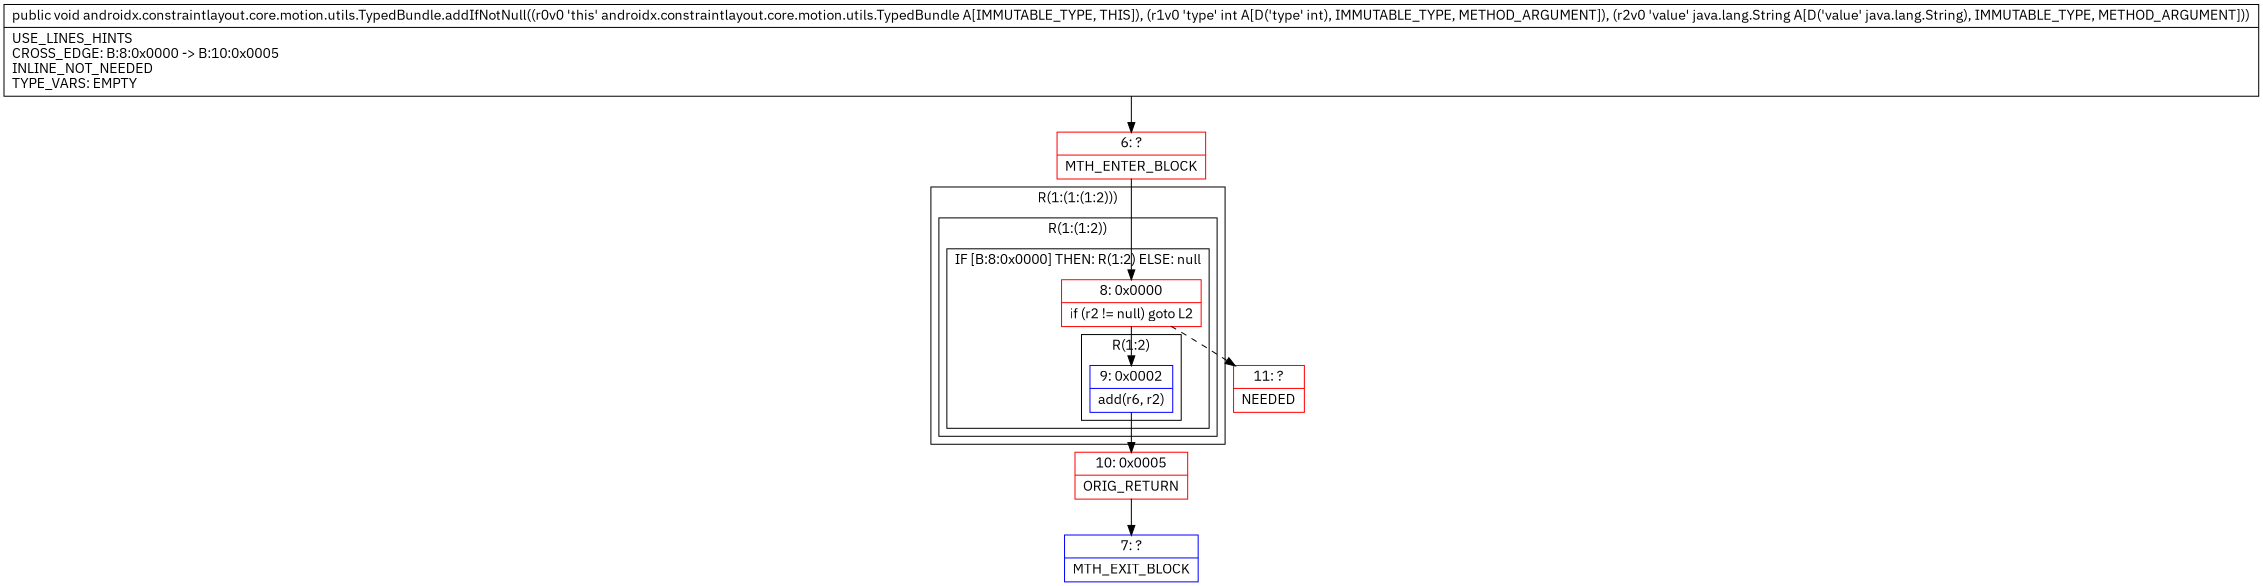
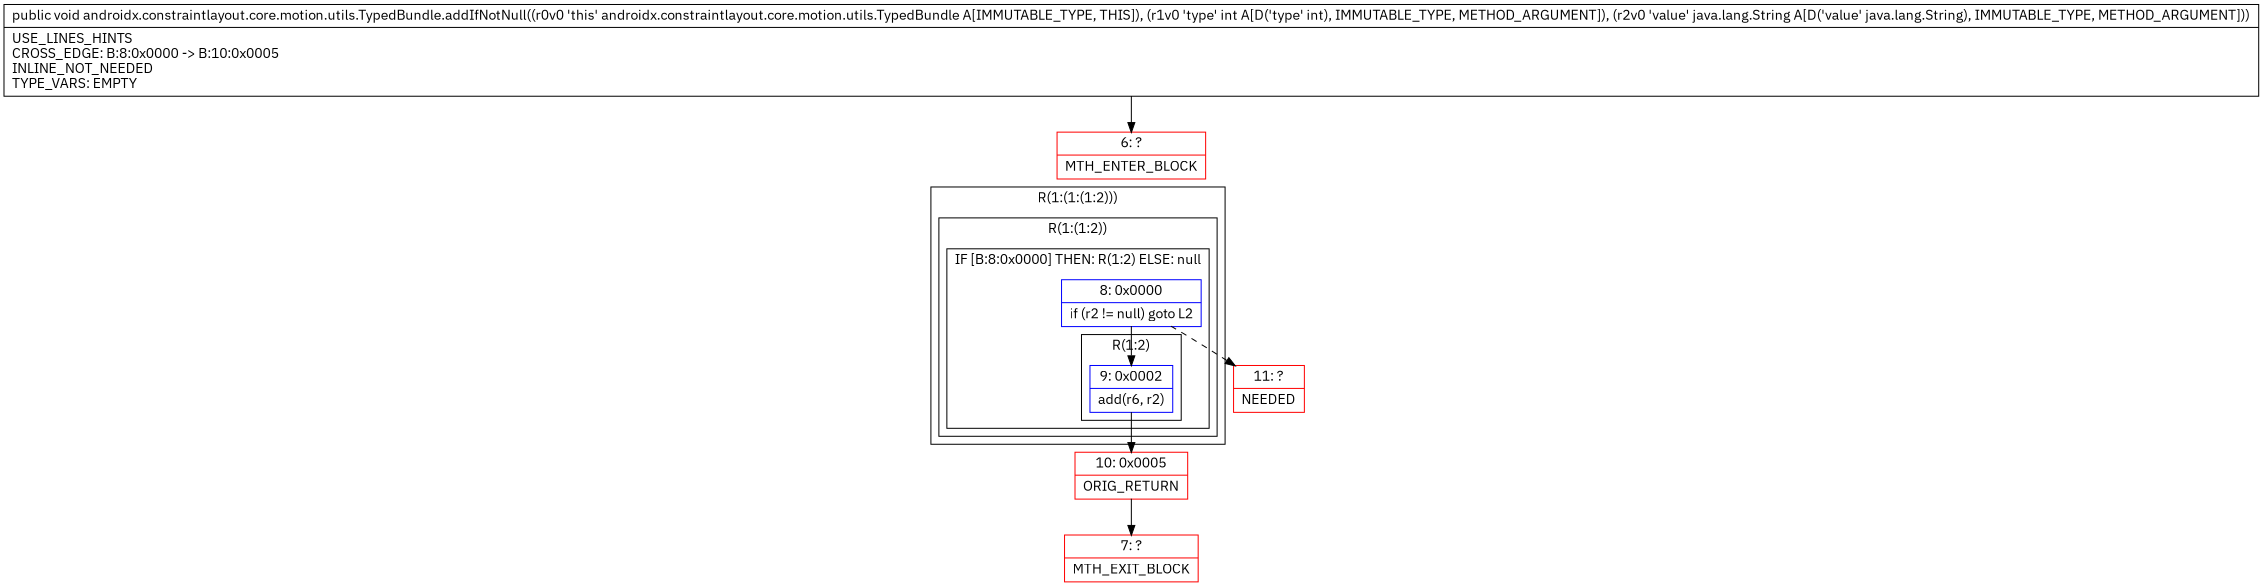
(1131, 224) -> none
(1131, 303) -> (1131, 303)
(1131, 558) -> (1131, 558)
